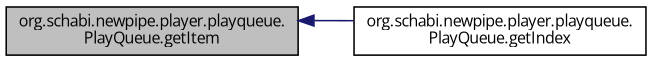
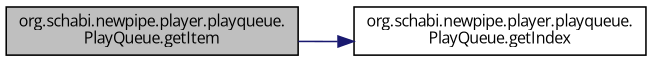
(334, 21) -> (318, 42)
